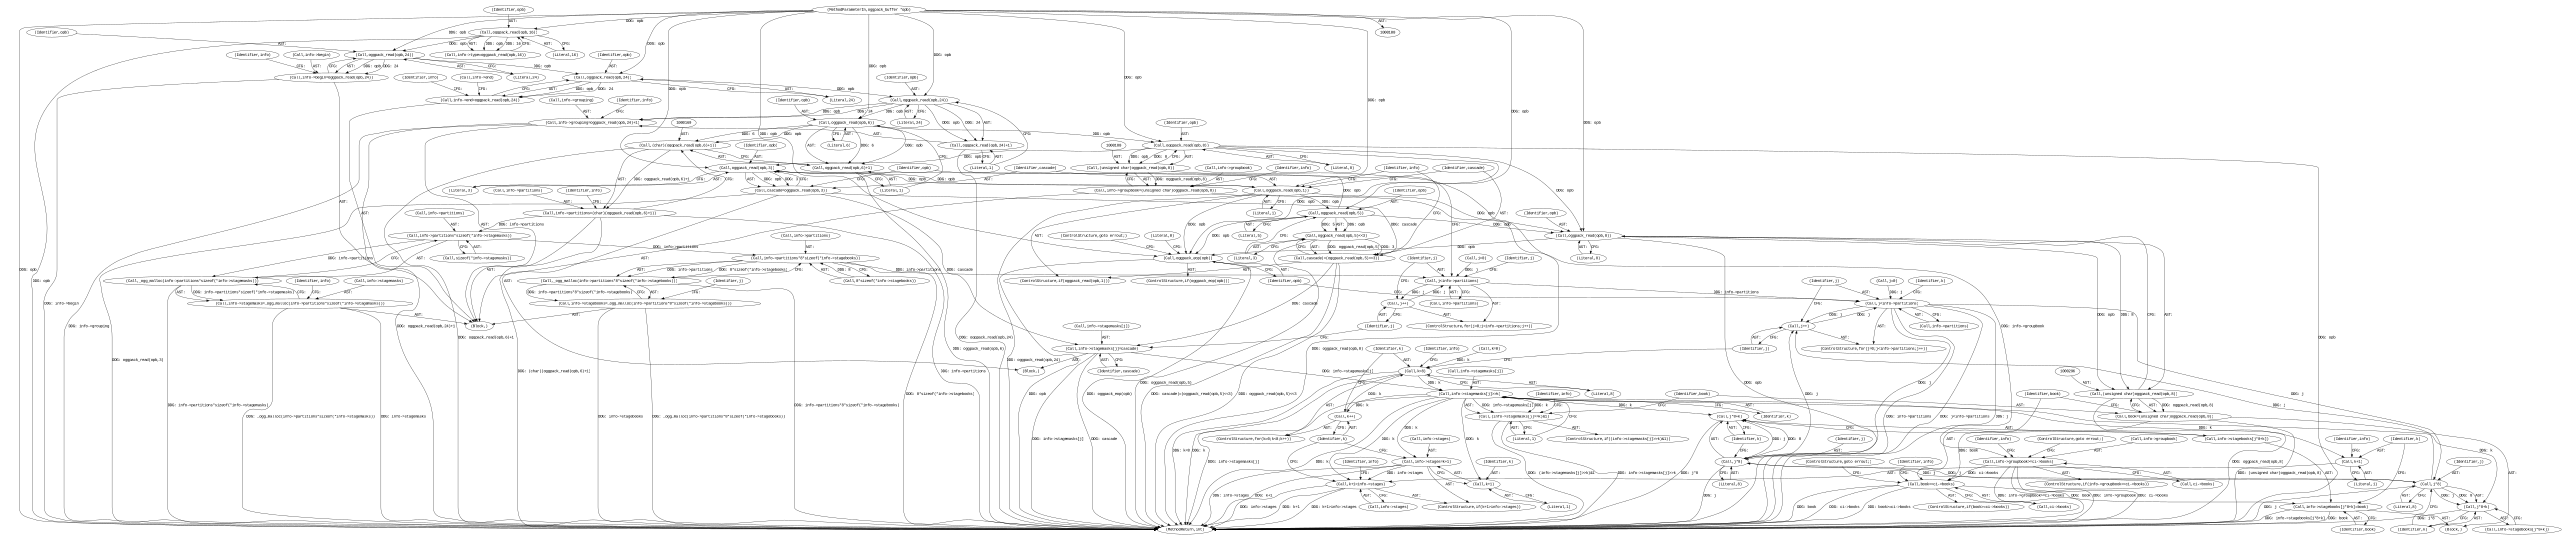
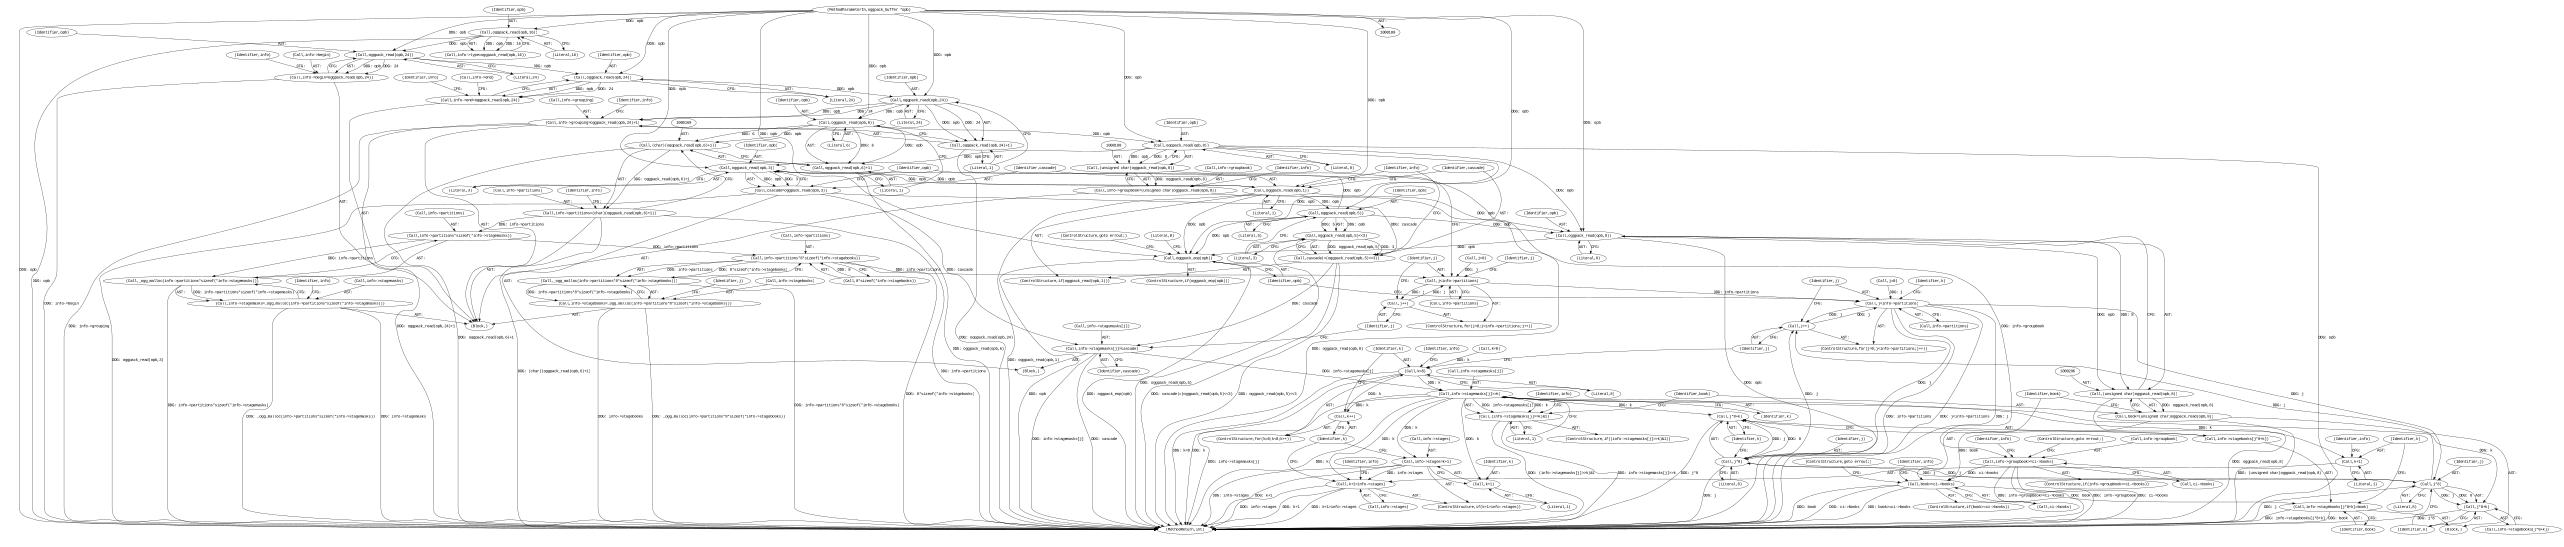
none -> (861, 131)
(477, 258) -> none
none -> (790, 281)
(1033, 360) -> (1033, 360)
